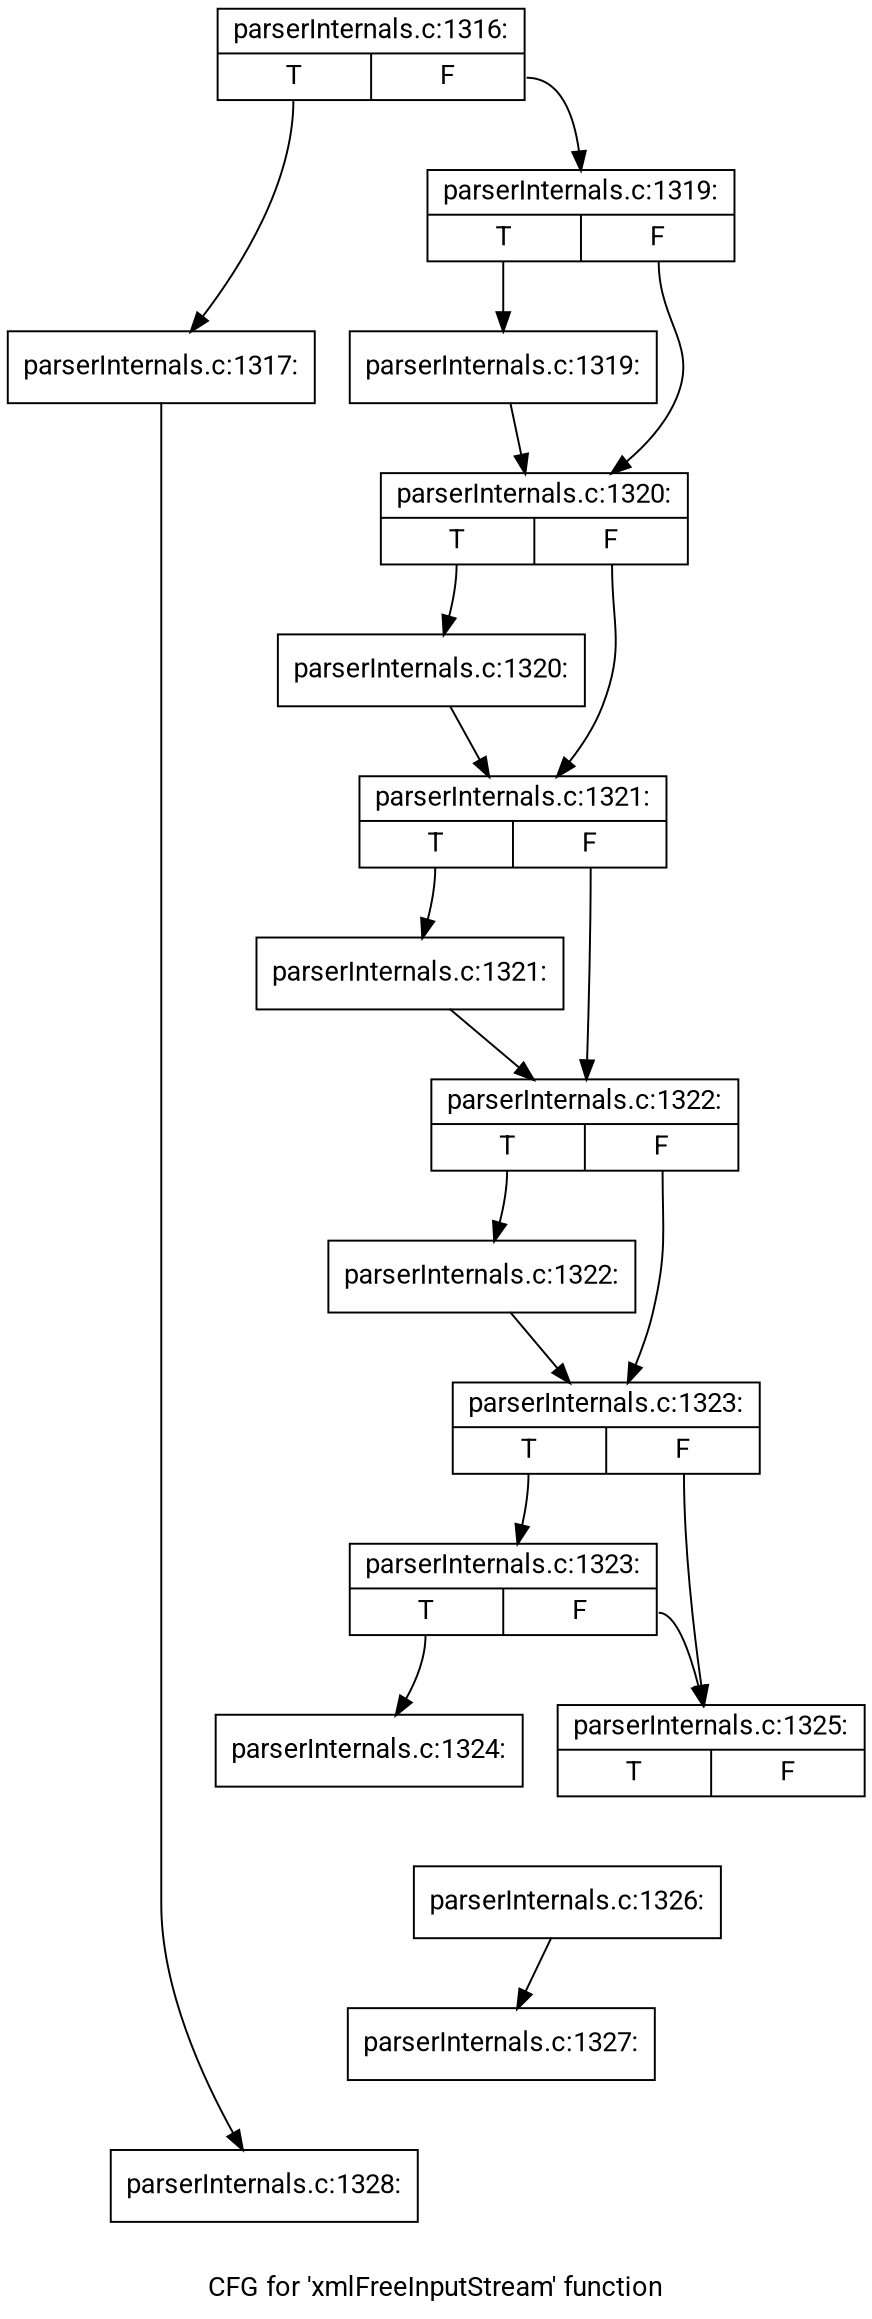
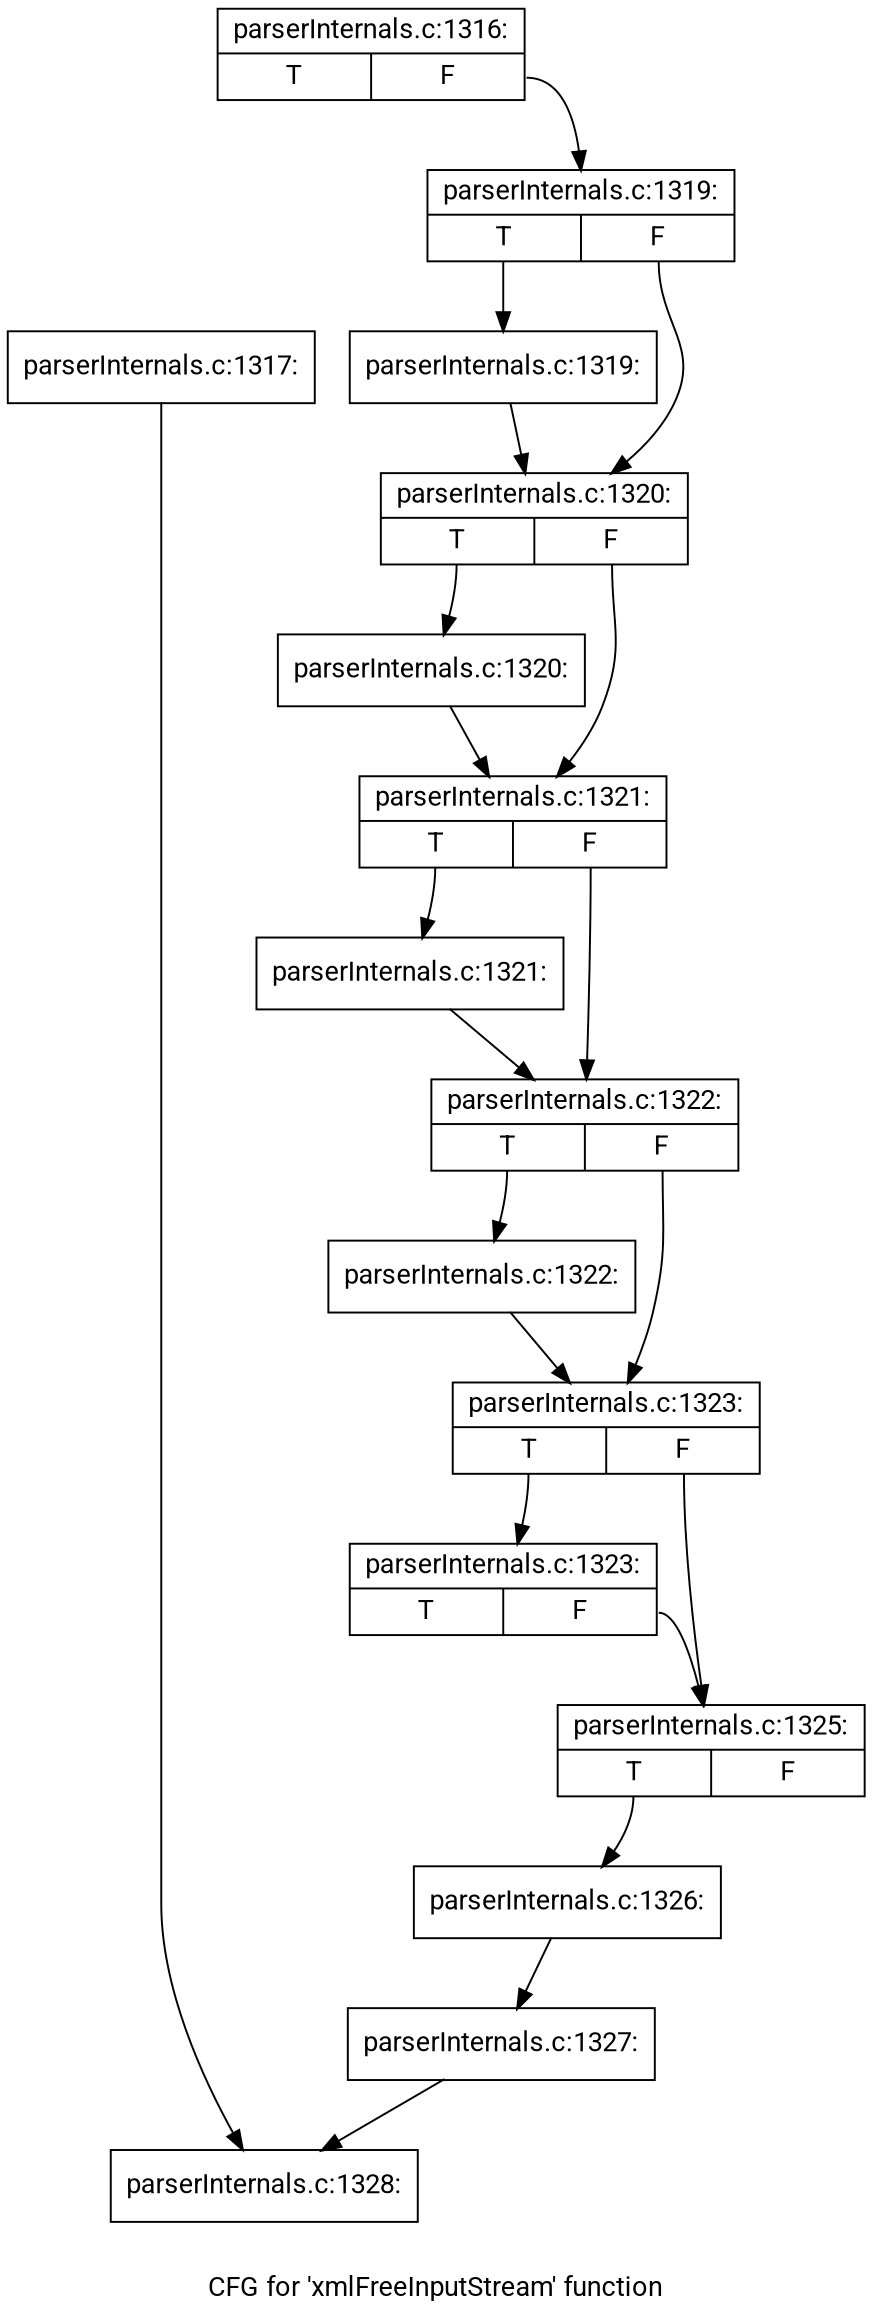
(265, 215) -> none
(369, 1751) -> none
none -> (628, 1825)
none -> (392, 2110)
